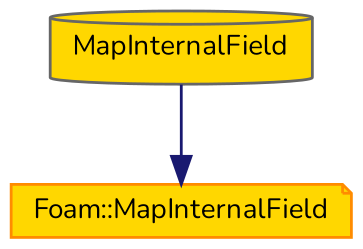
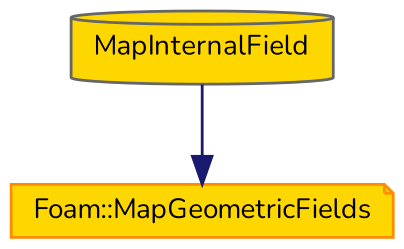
(181, 211) -> (202, 211)
